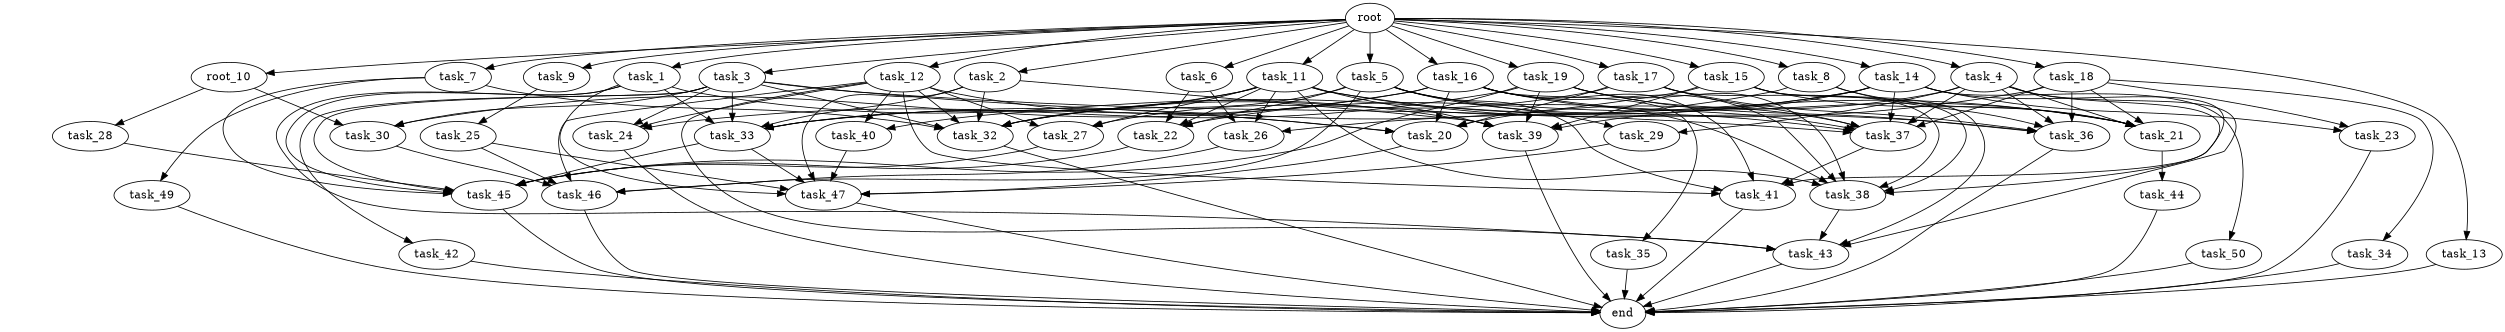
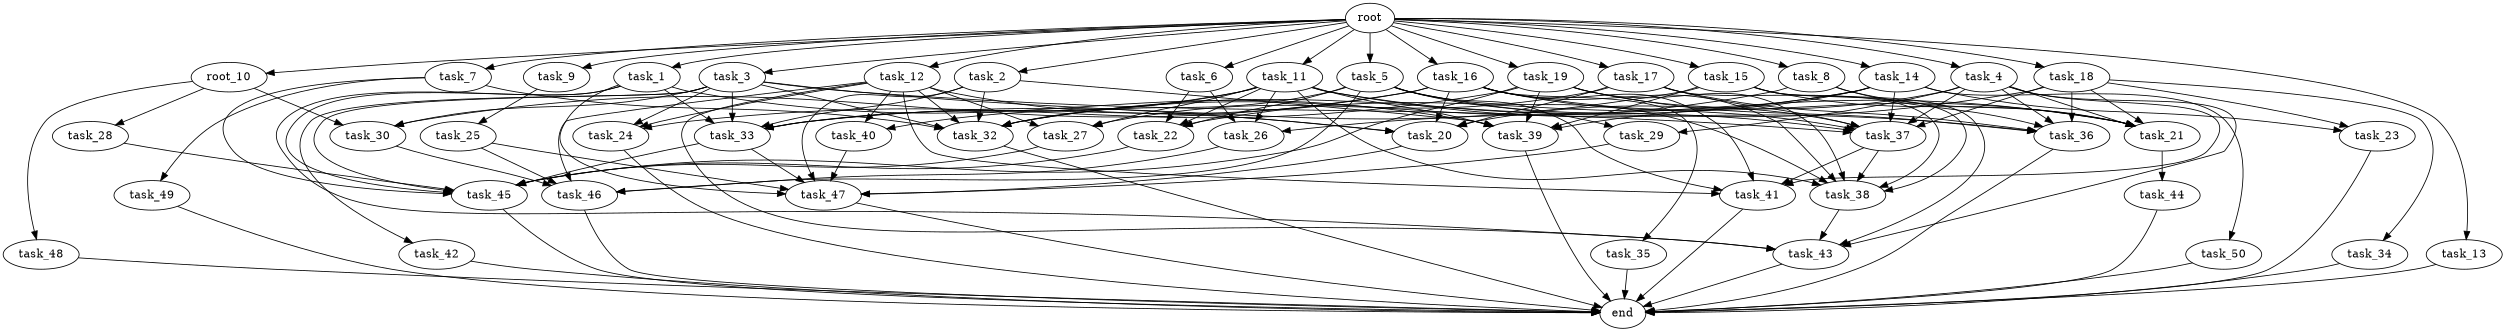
(2091, 177) -> (1870, 162)
none -> (41, 254)
